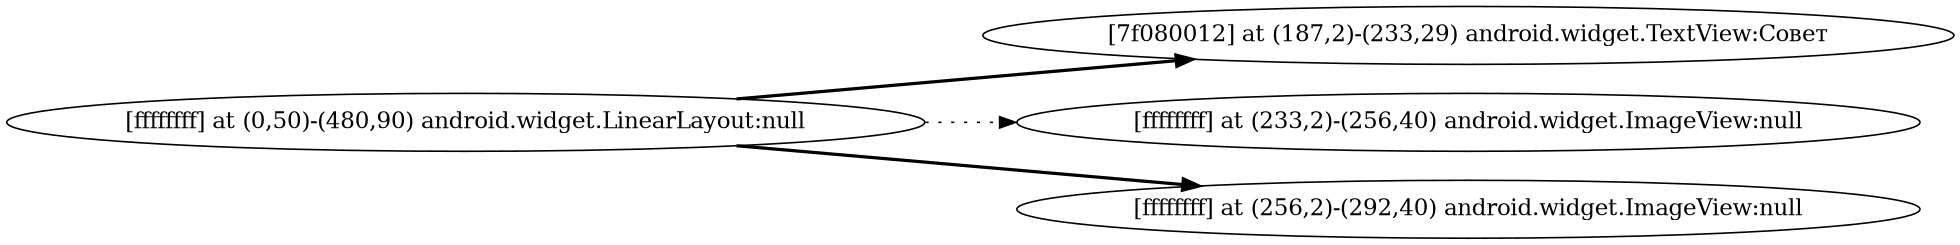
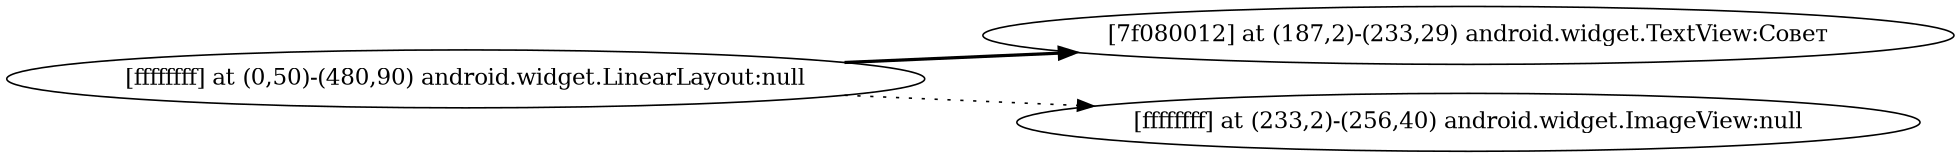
(1468, 209) -> none
